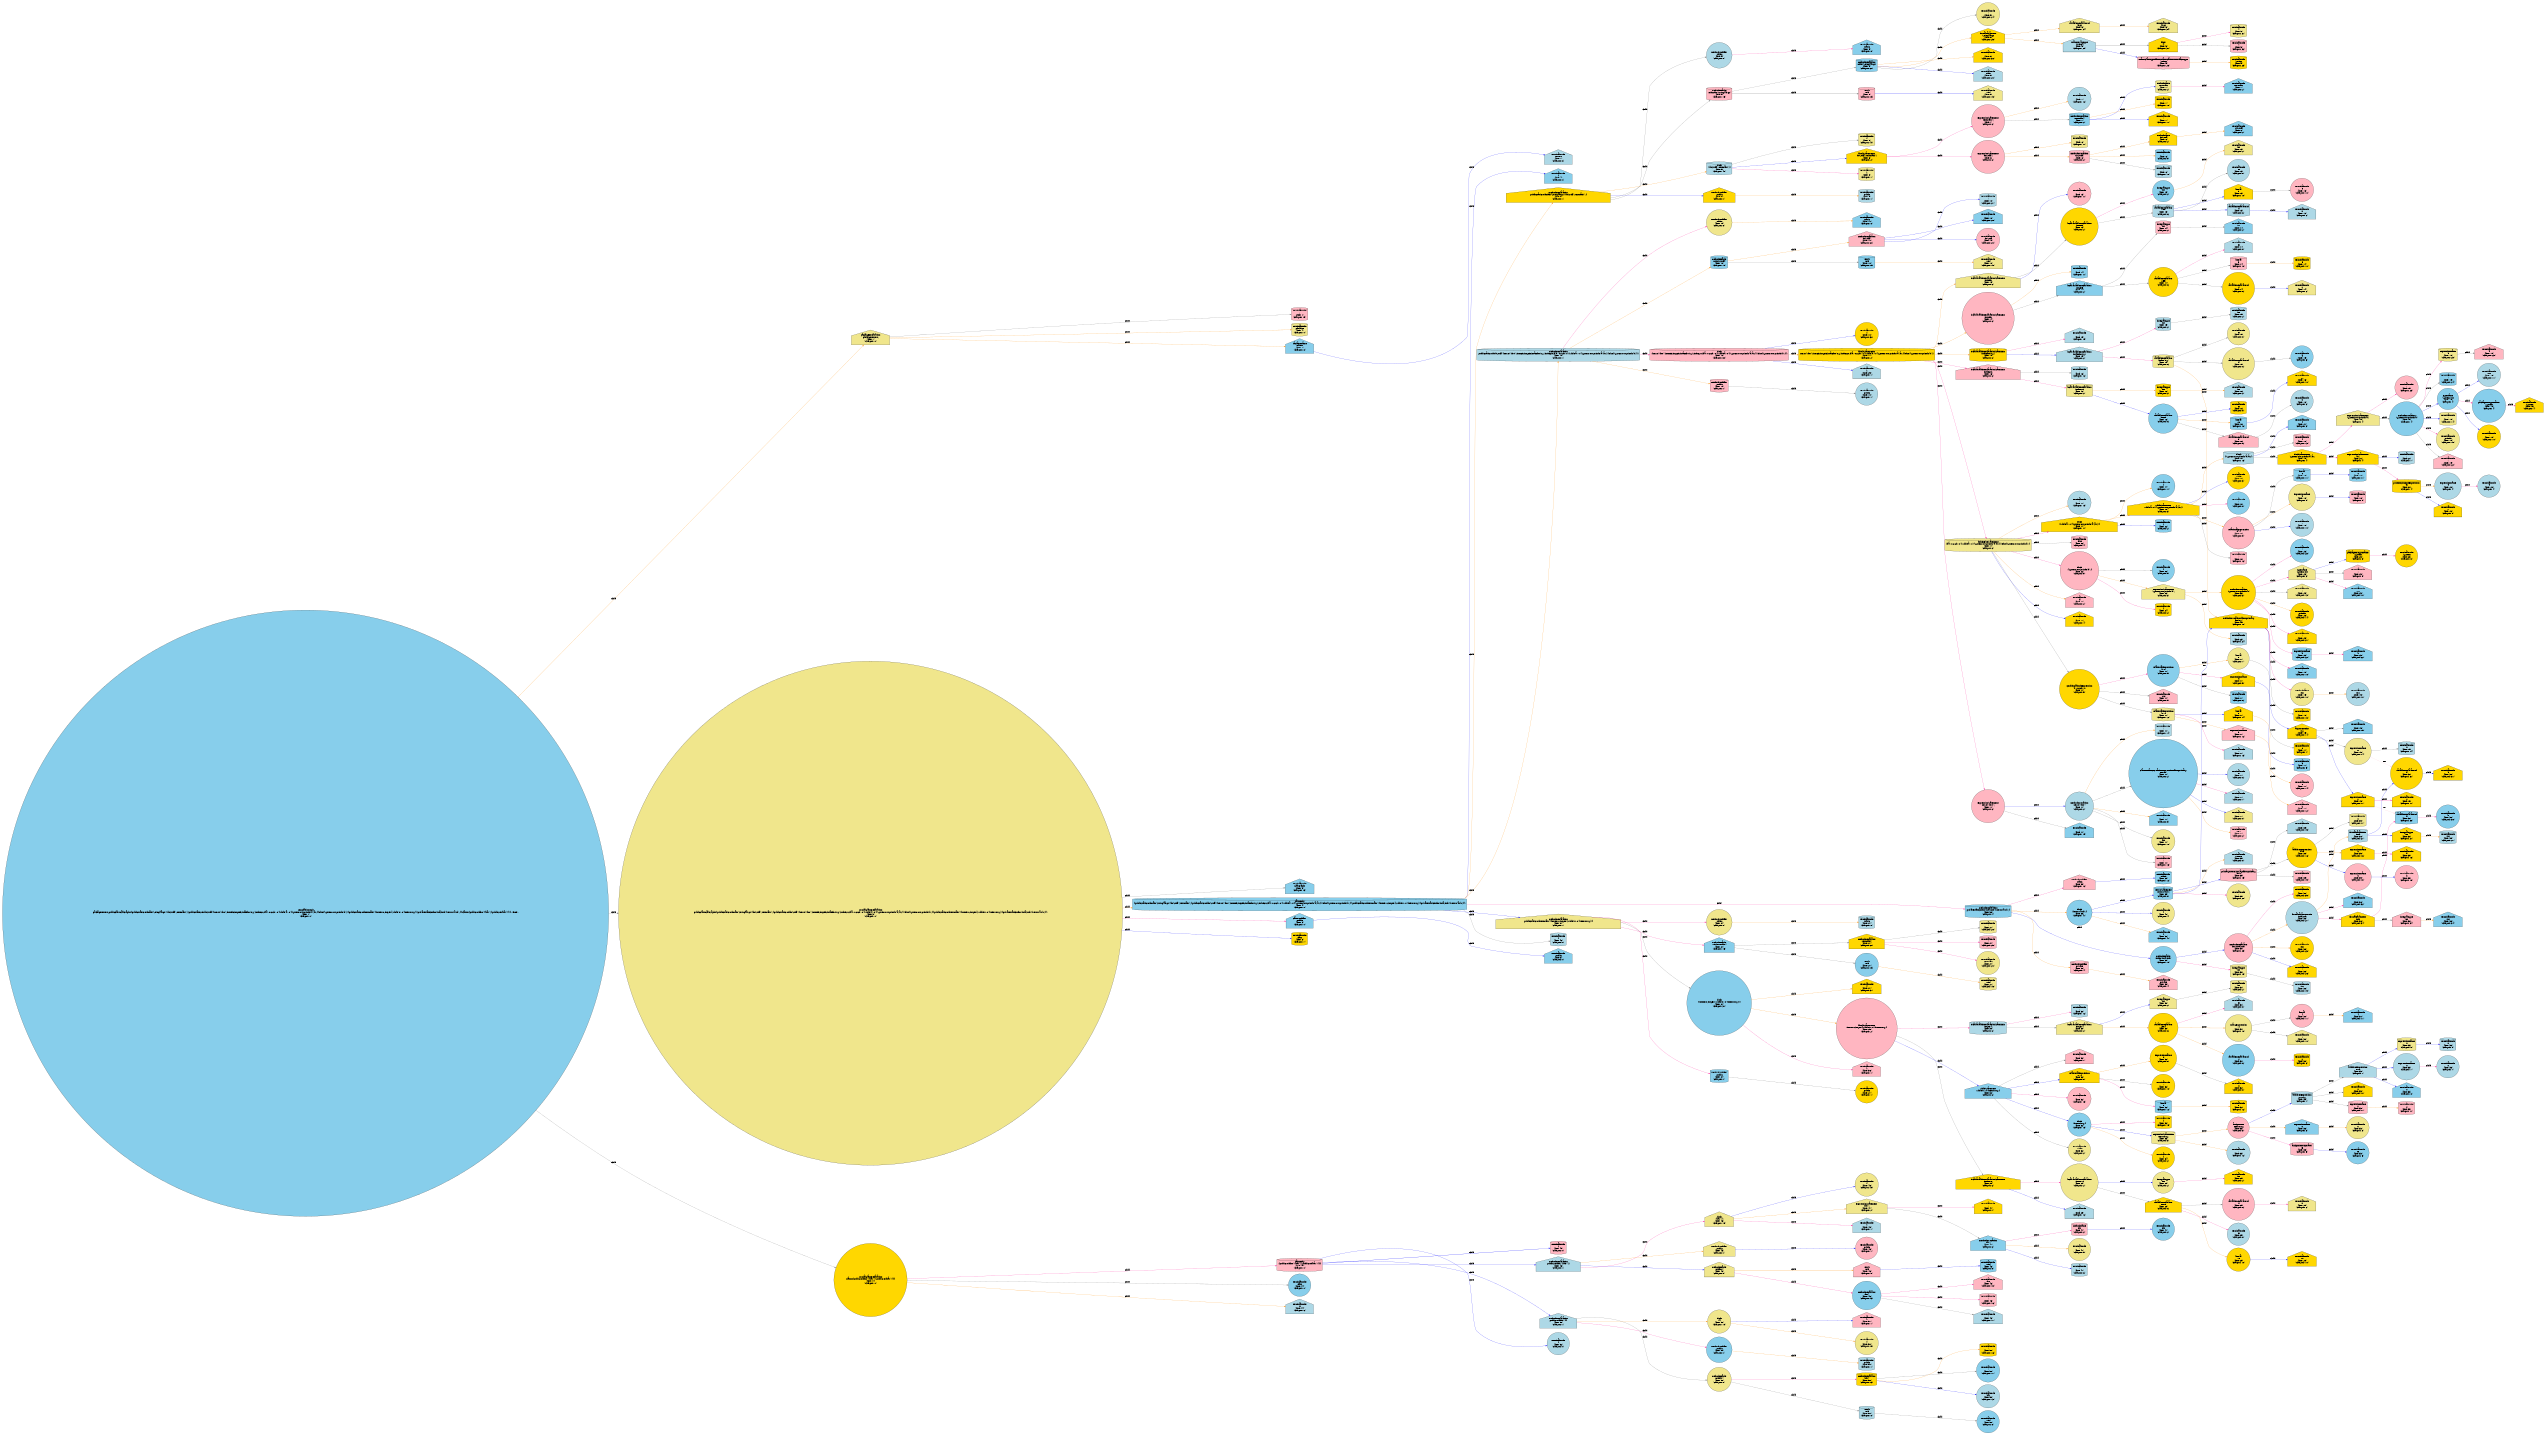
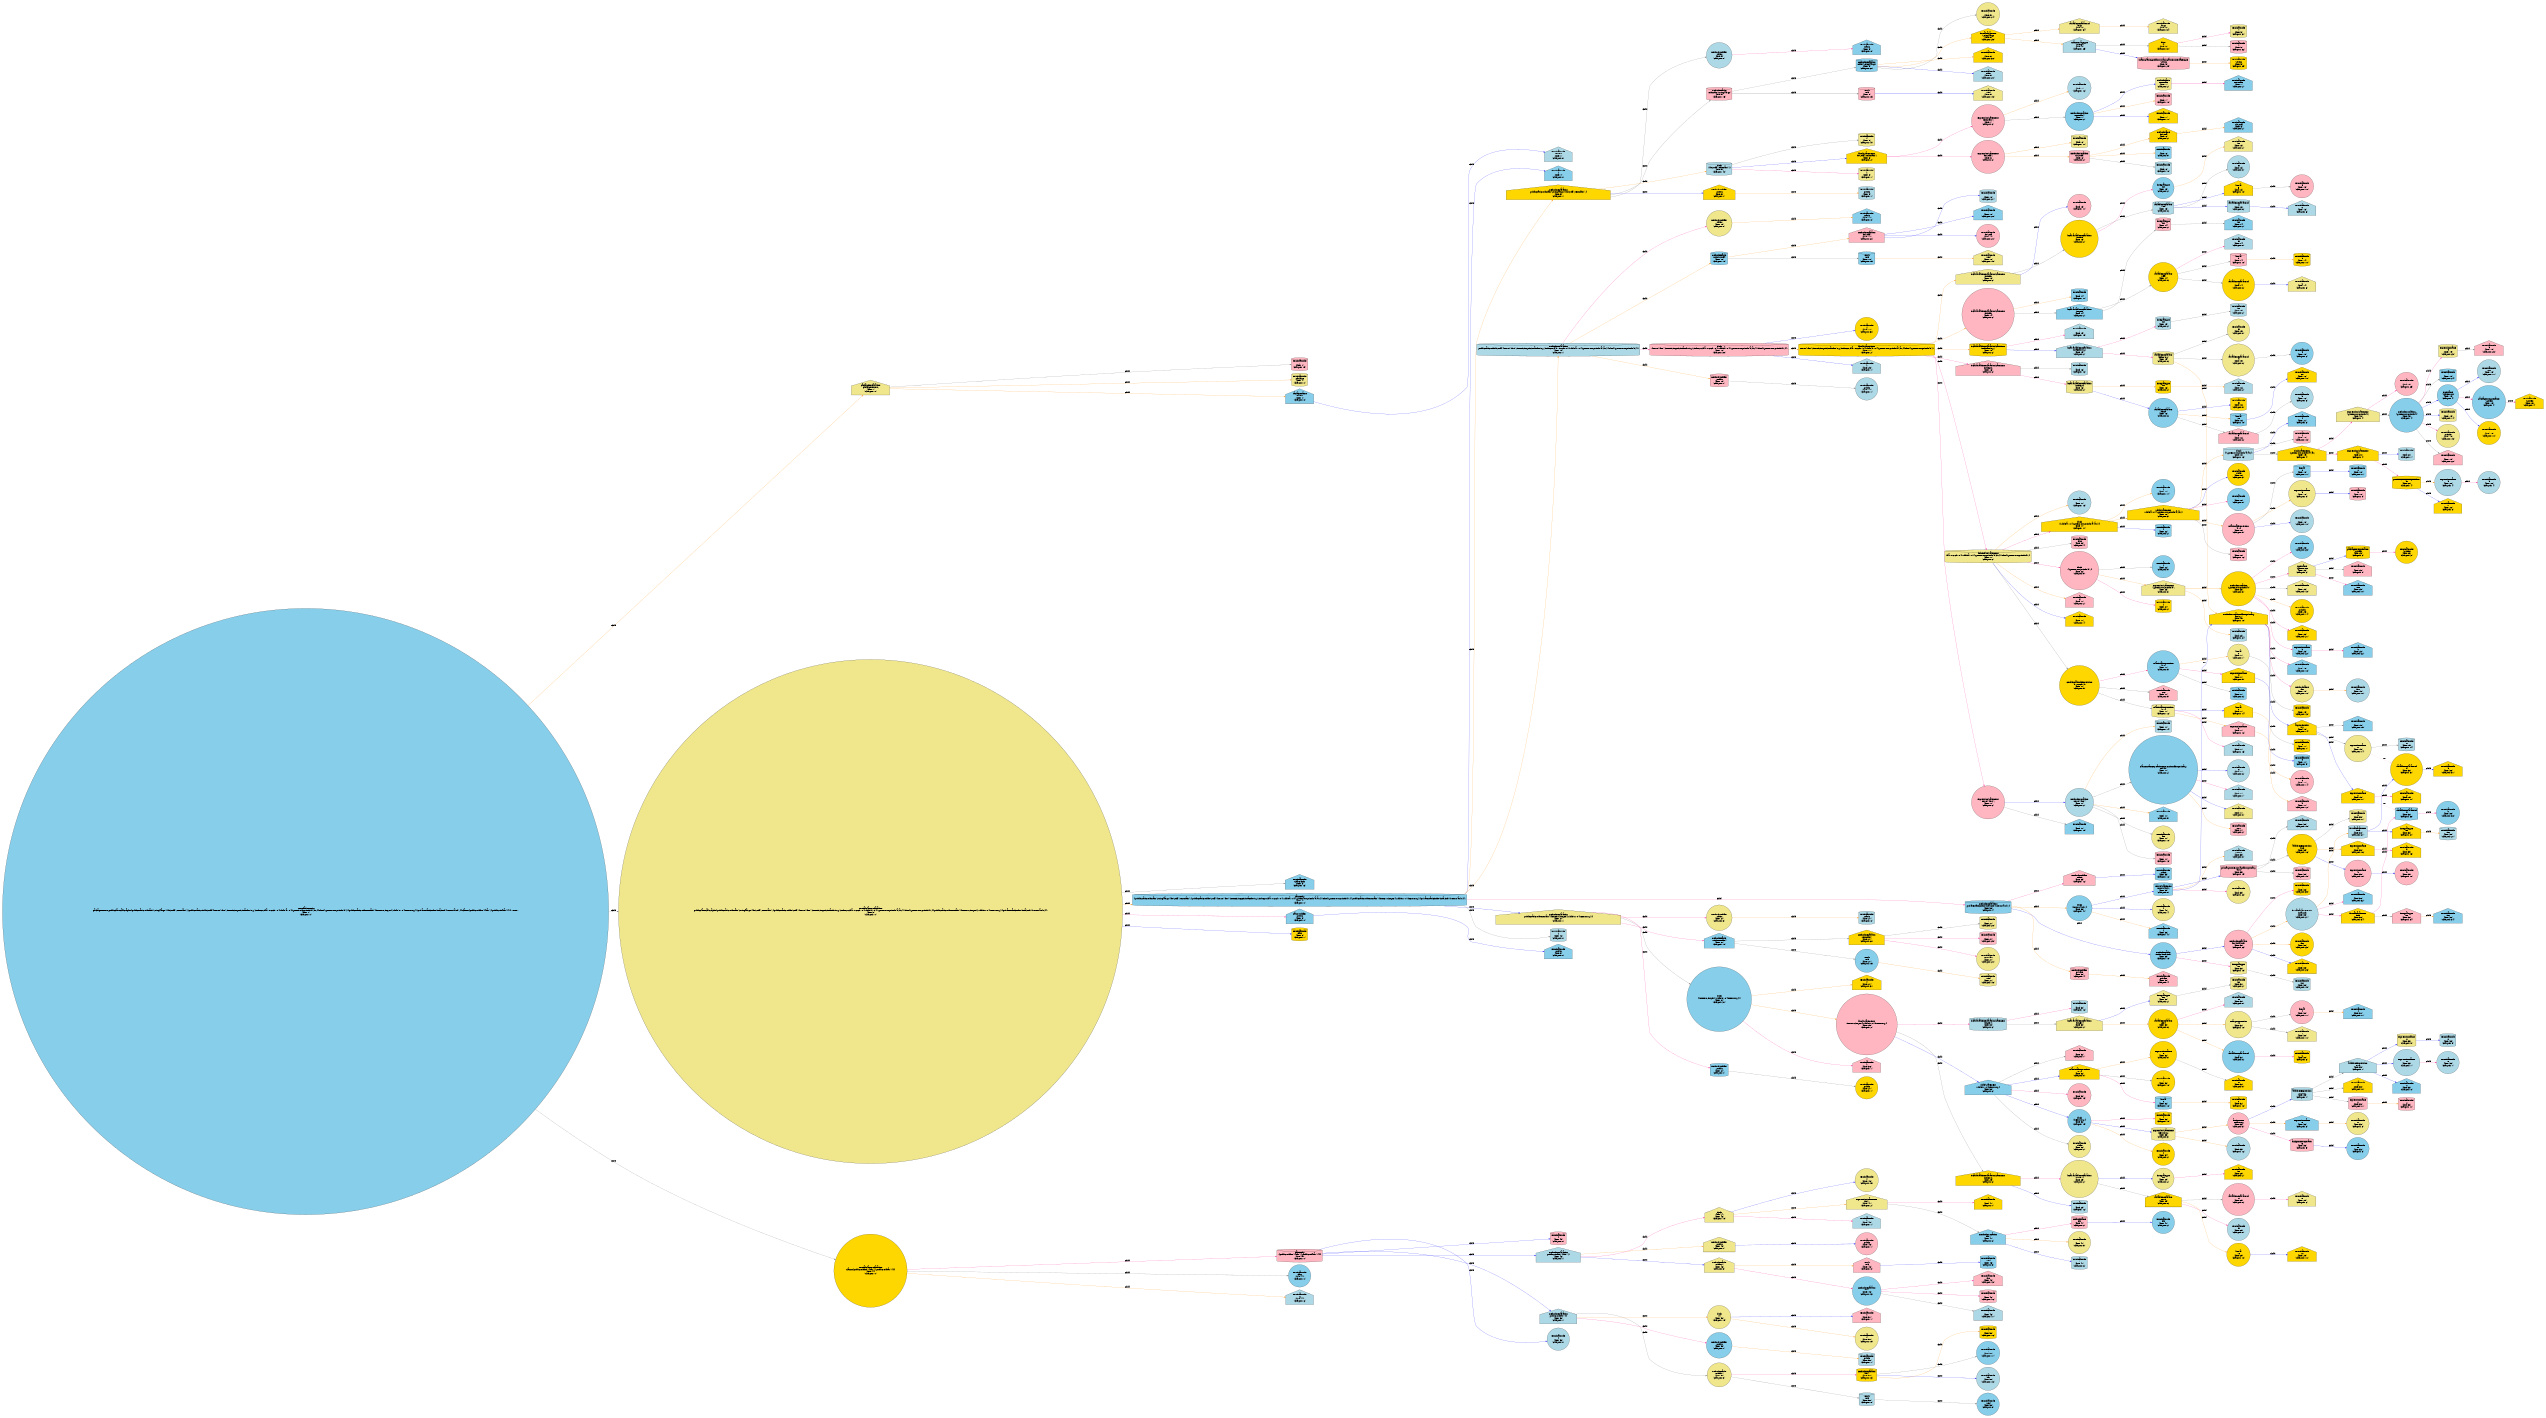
(2163, 102) -> (2163, 99)
(2079, 119) -> (2079, 116)
(2079, 1212) -> (2079, 1207)
